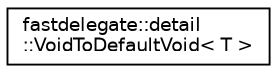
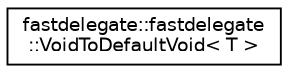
(139, 37) -> (144, 37)
